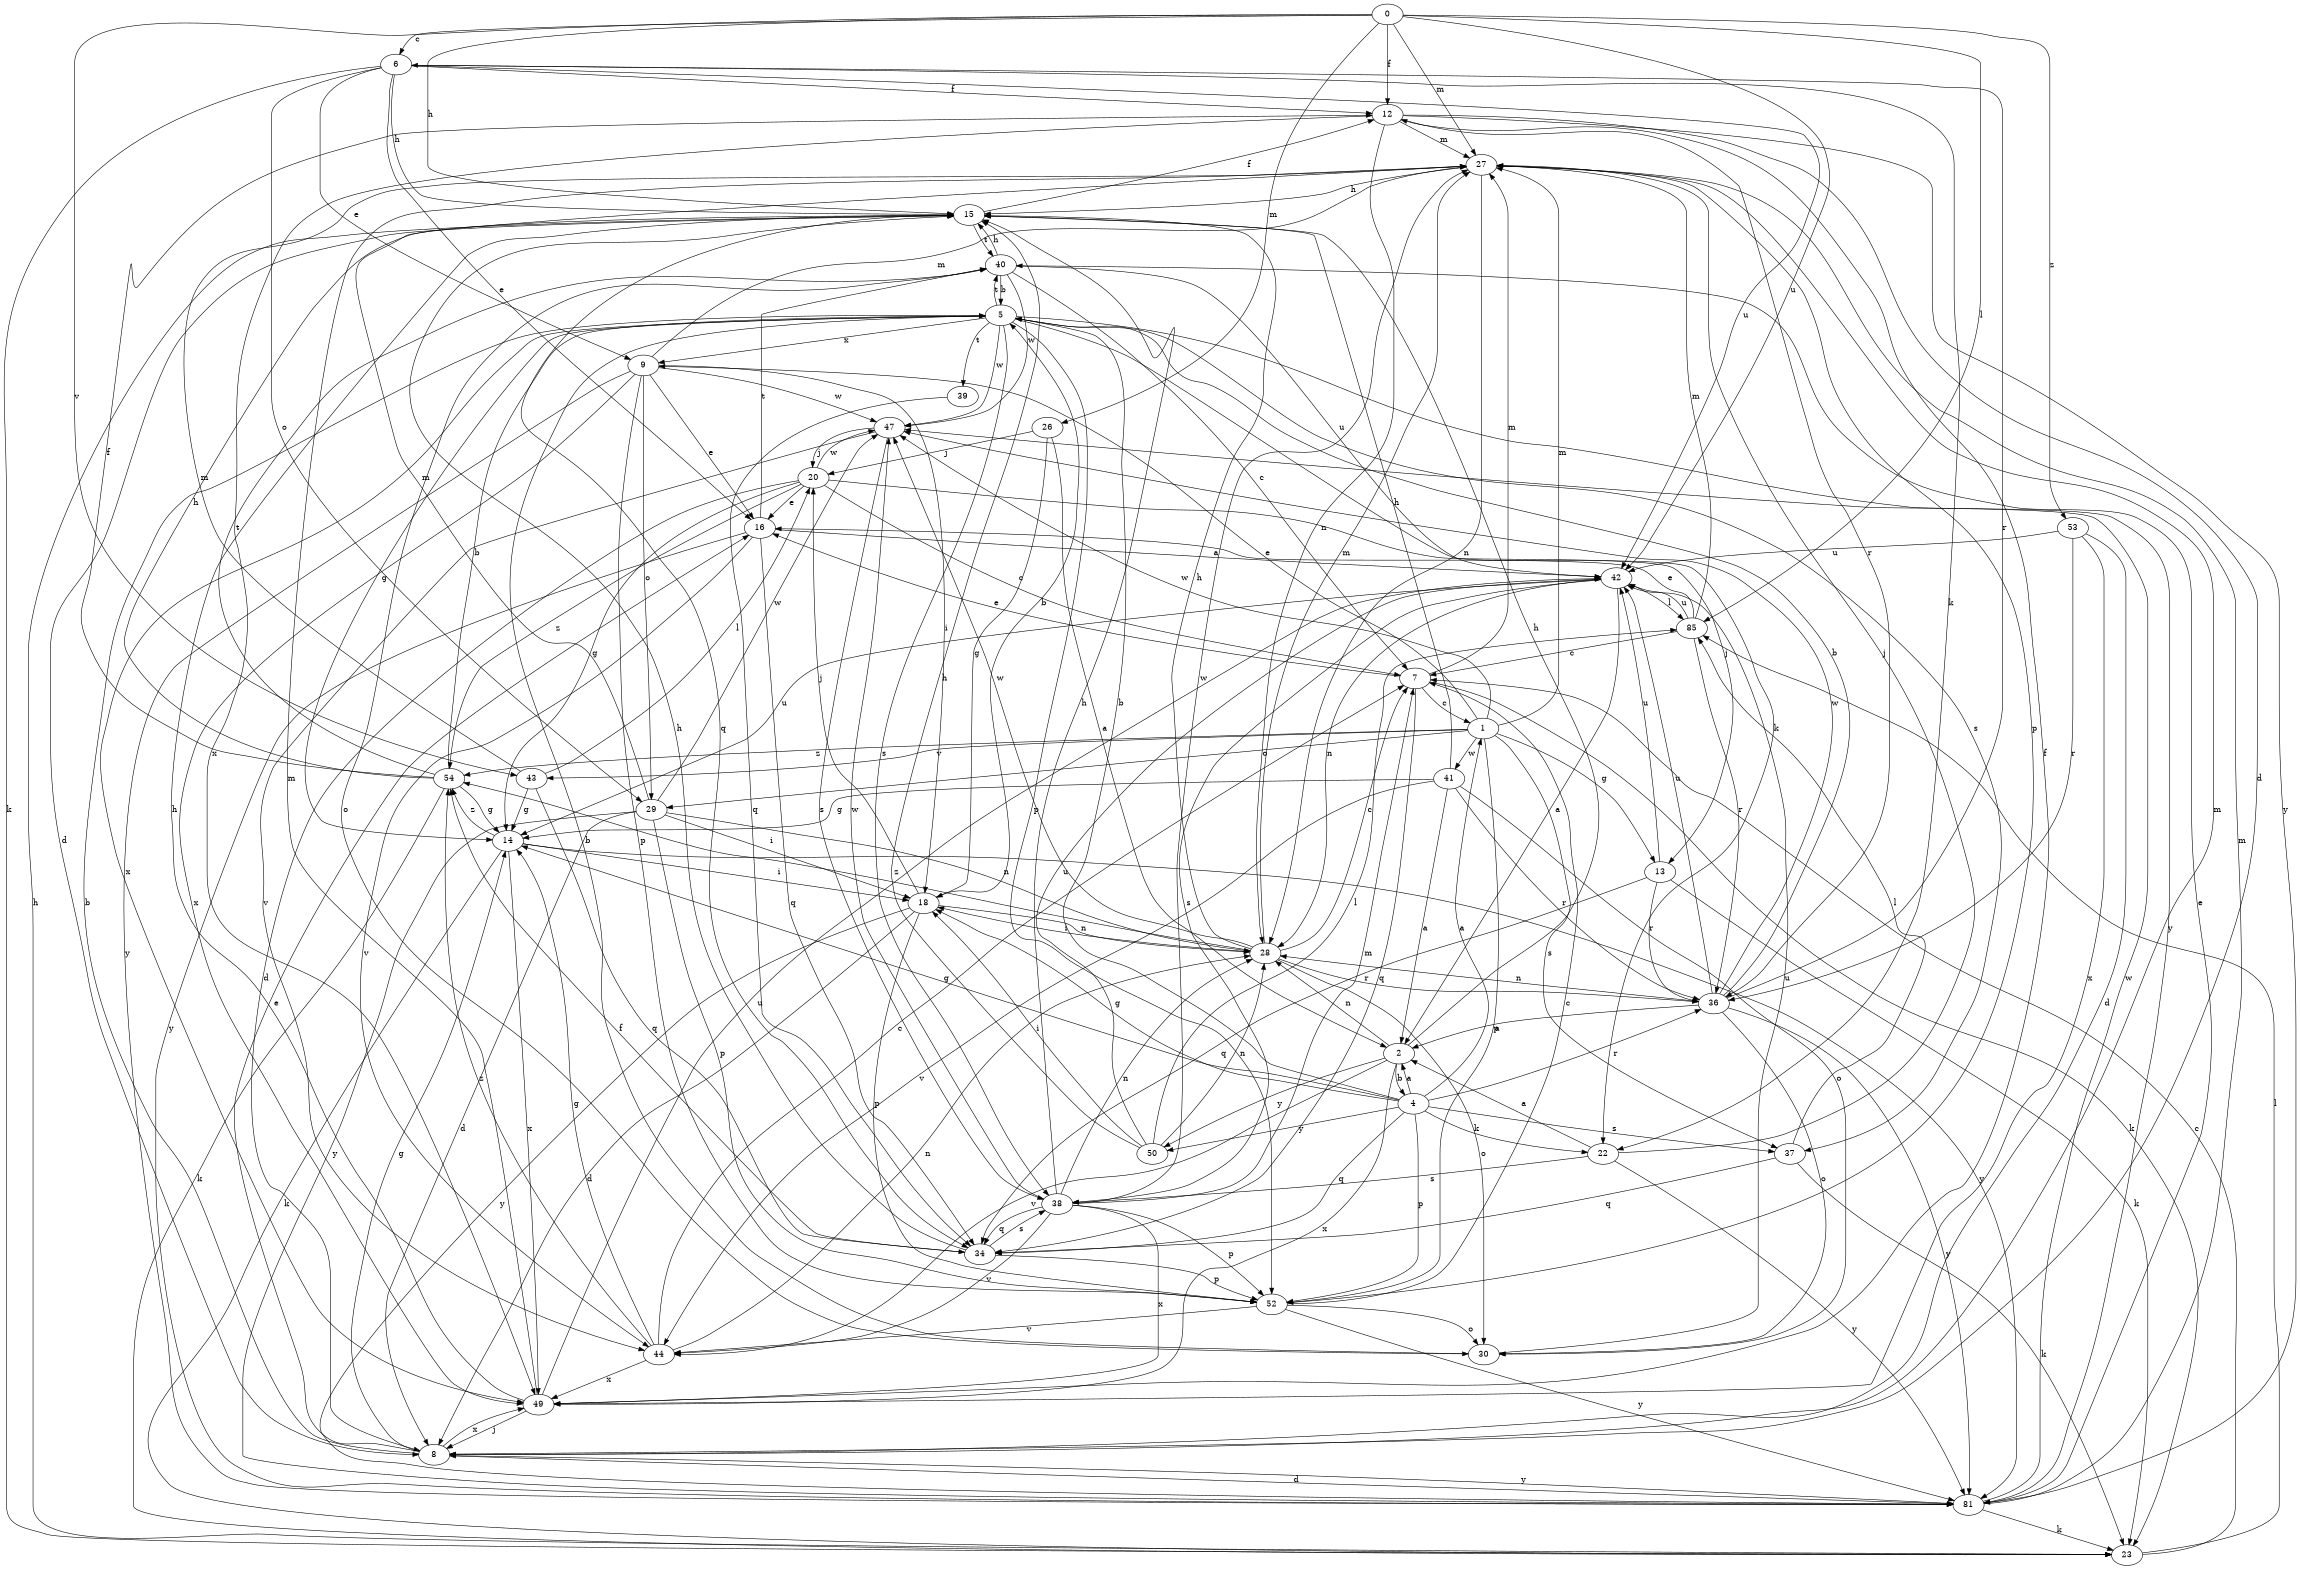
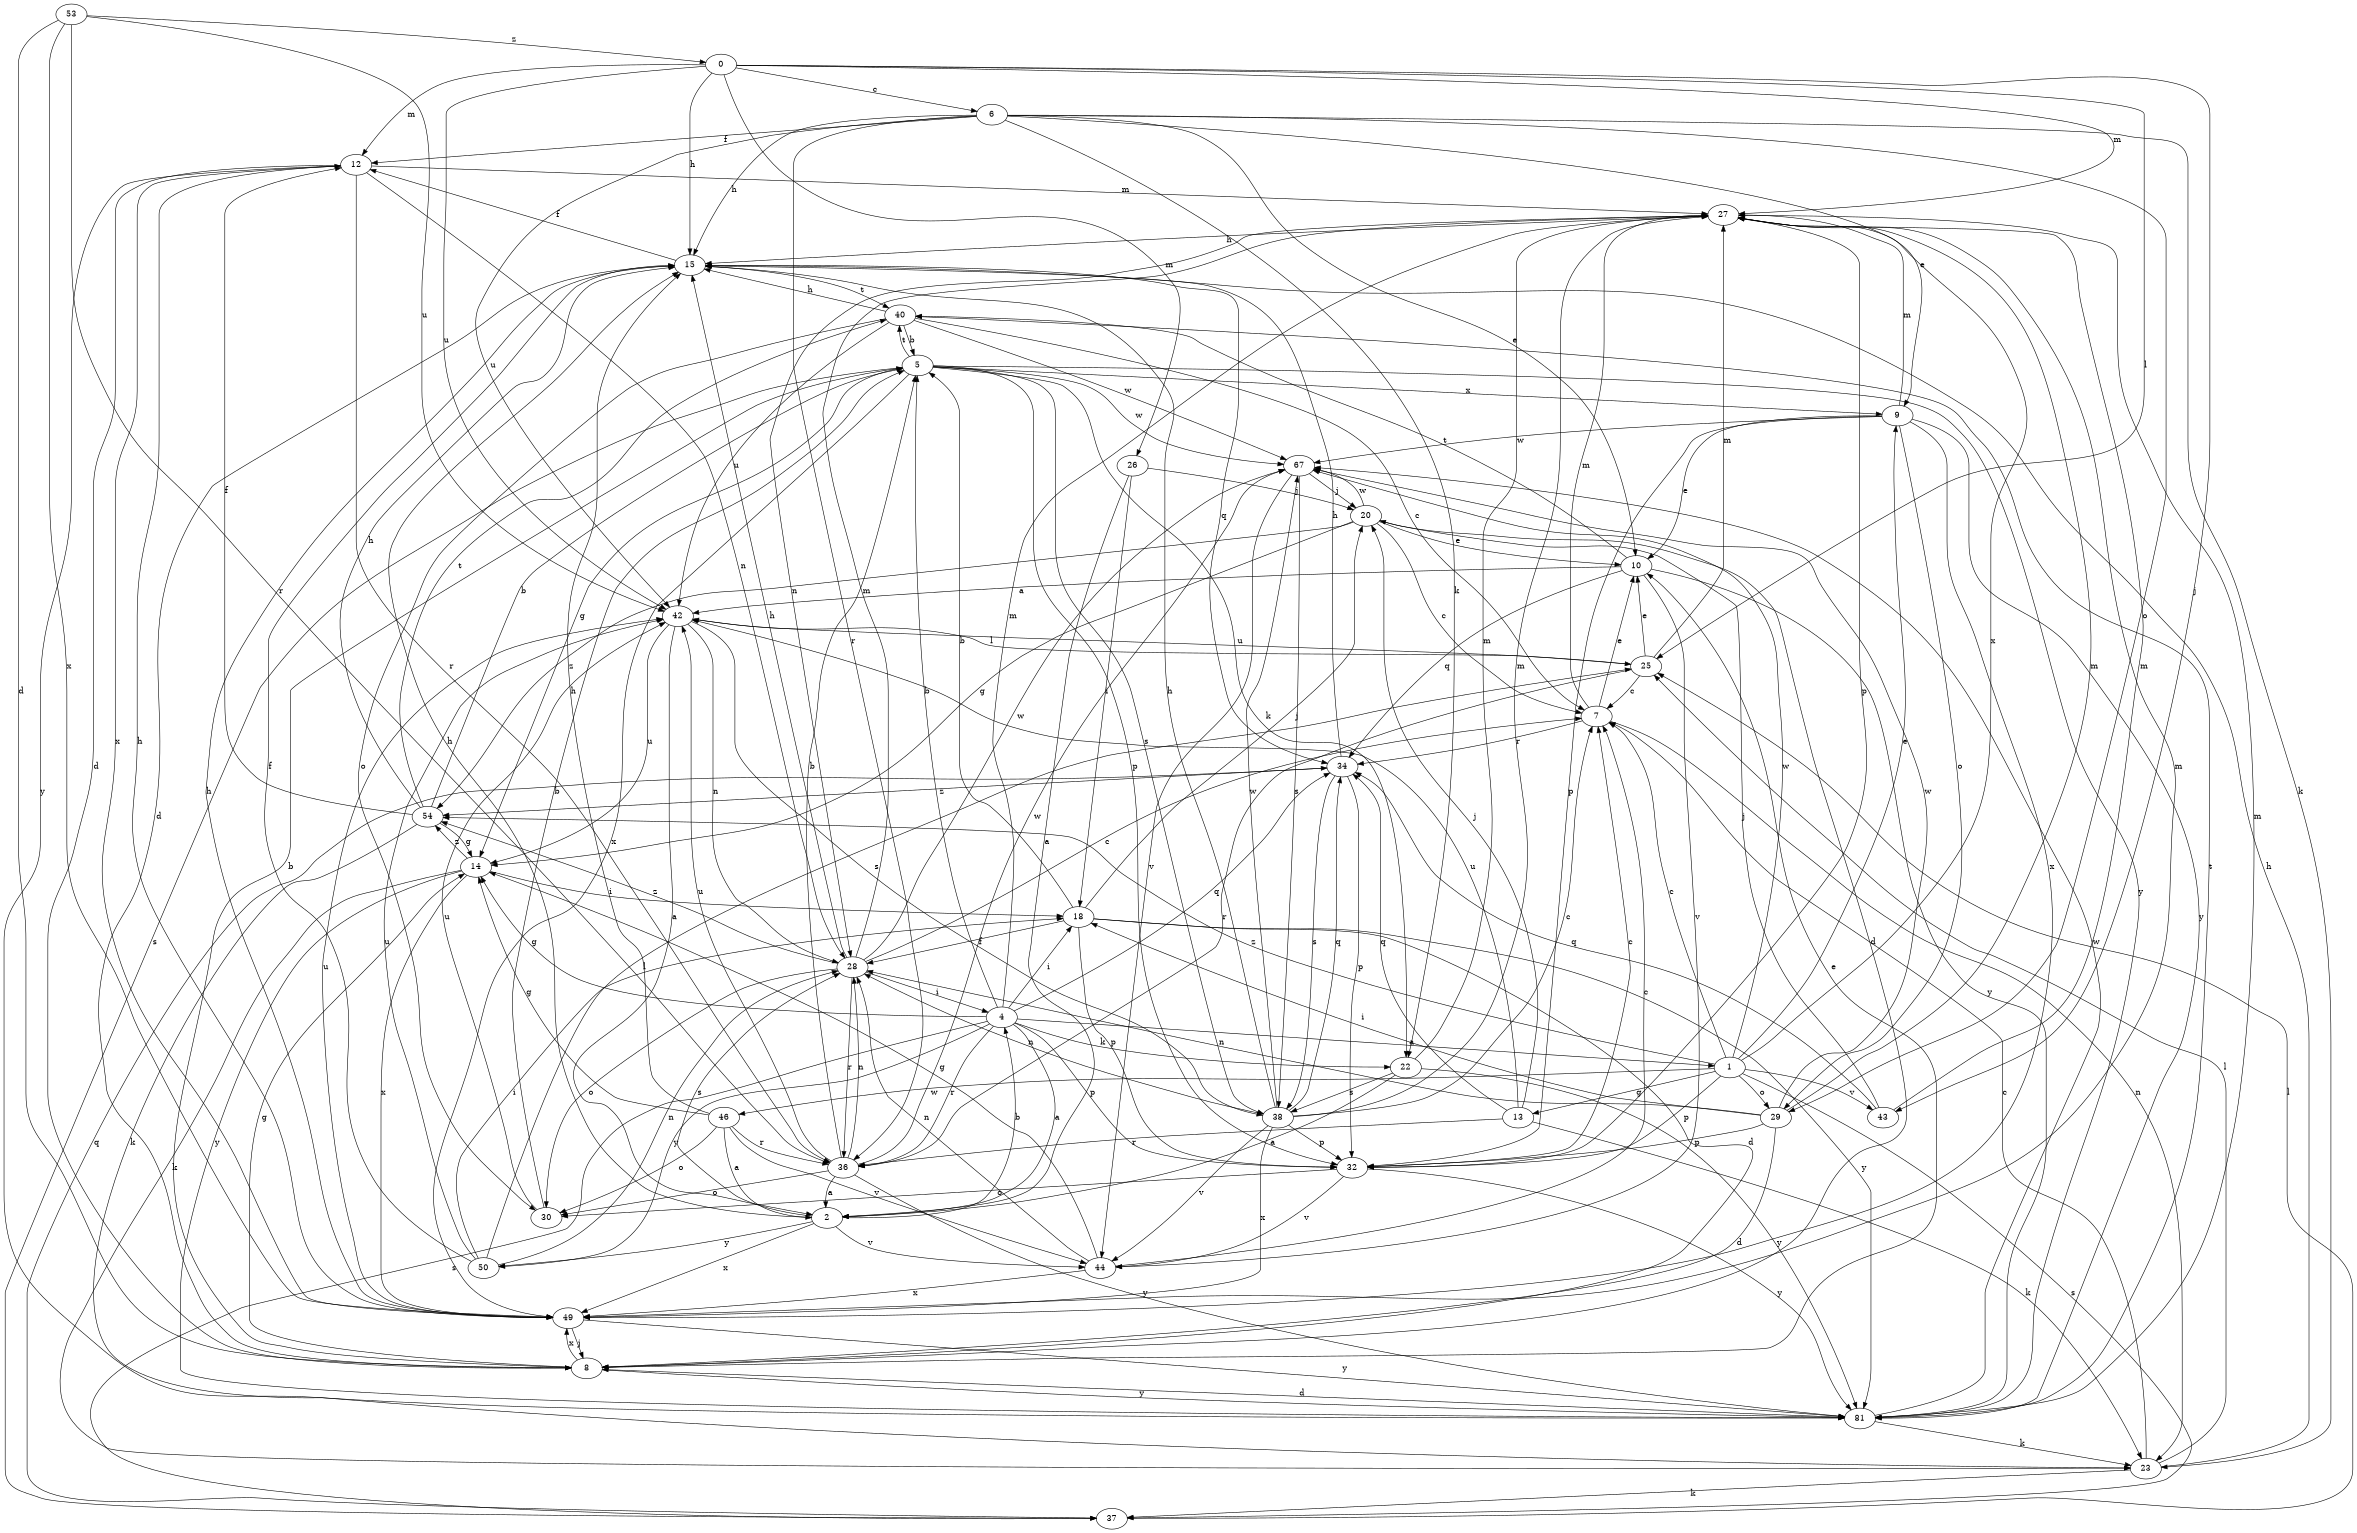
(1960, 31) -> (394, 34)
(1389, 65) -> (412, 115)
(1727, 80) -> (837, 574)
(77, 397) -> (2195, 591)
(963, 397) -> none
(890, 428) -> (1299, 466)
(1563, 453) -> (1993, 641)
(940, 519) -> none
(760, 528) -> (1636, 566)
(1382, 545) -> (1465, 816)
(738, 628) -> (1744, 817)
(1692, 628) -> (1646, 666)
(977, 653) -> (1107, 691)
(1885, 653) -> (1487, 641)
(945, 678) -> (270, 767)
(1204, 678) -> (1521, 666)
(1441, 707) -> (1668, 890)
(2045, 754) -> (140, 742)
(1449, 779) -> (724, 1118)
(521, 807) -> none
(2201, 903) -> (2211, 867)
(1084, 928) -> (980, 942)
(1065, 933) -> (924, 991)
(1369, 953) -> (1568, 917)
(1382, 978) -> (1518, 742)
(1118, 1003) -> (1049, 967)
(1348, 1003) -> (700, 1093)
(621, 1029) -> (942, 792)
(484, 1093) -> none
(2132, 1129) -> (2138, 1093)
(1997, 1264) -> (1134, 439)
(1272, 1304) -> (1352, 1168)
(2002, 1315) -> (1632, 1494)
(676, 1490) -> (1211, 1368)
